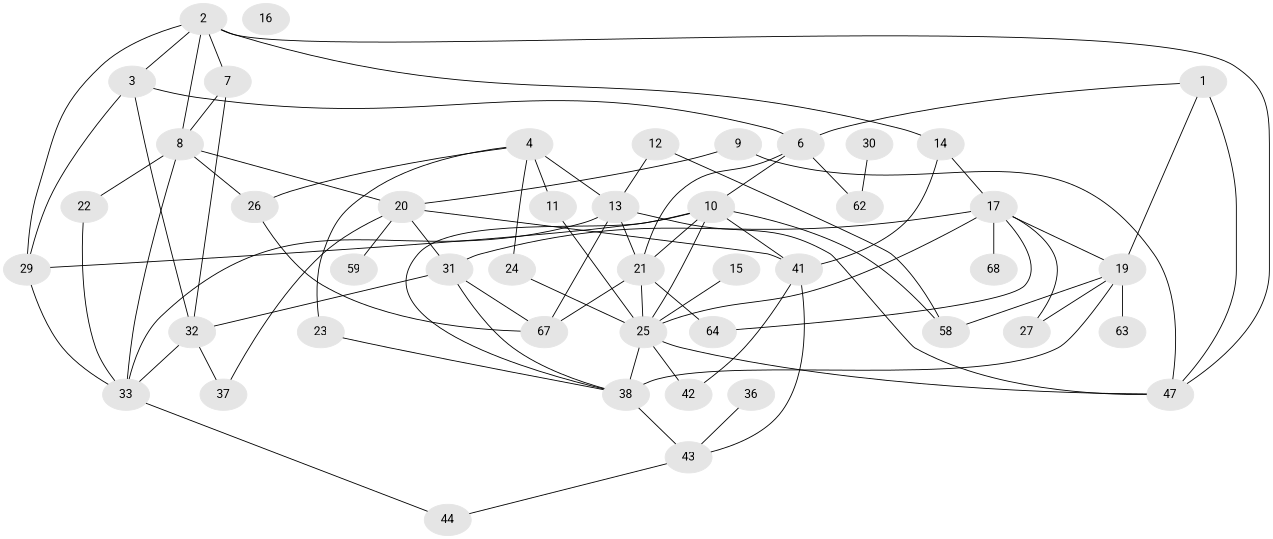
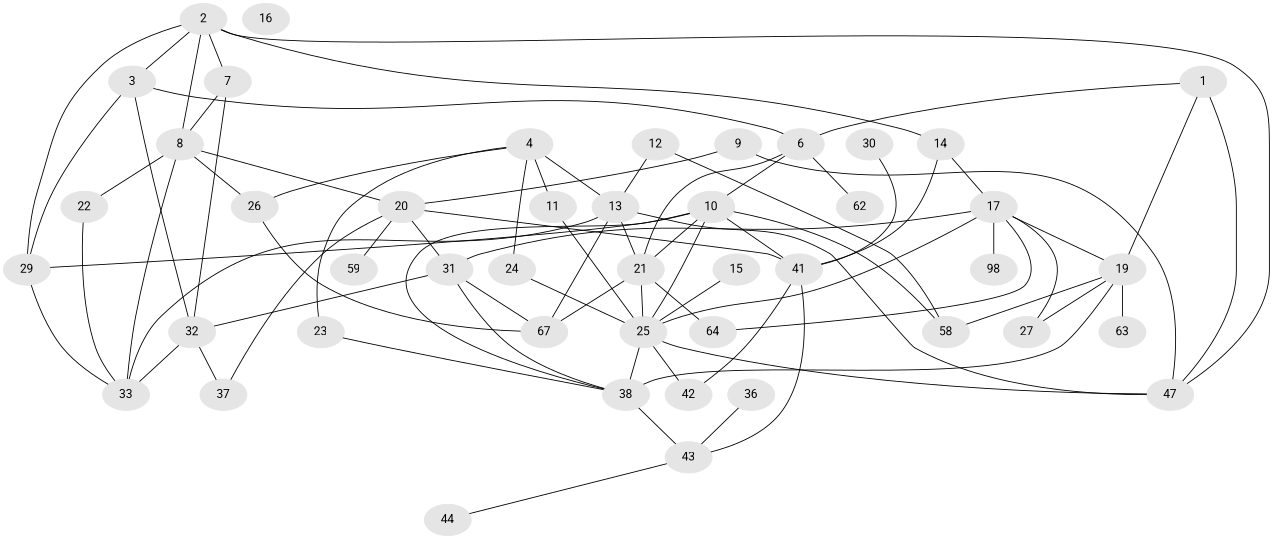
(864, 179) -> (887, 229)
(994, 270) -> (994, 270)
(287, 457) -> none
